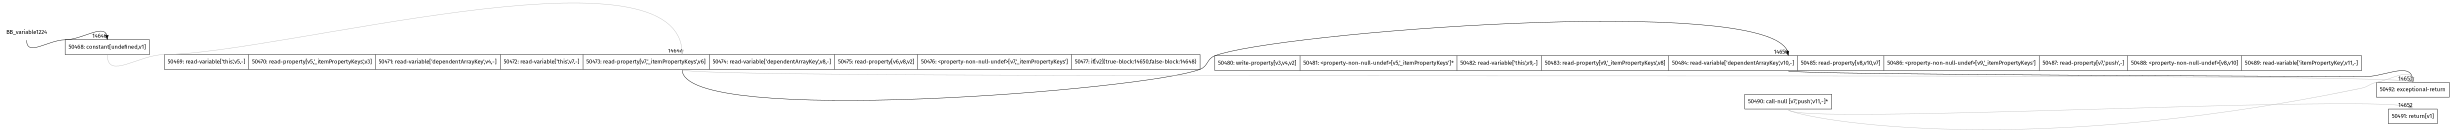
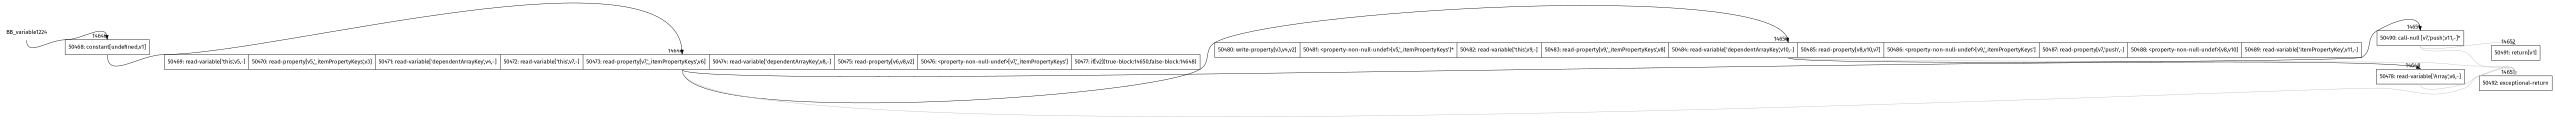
(399, 21) -> (399, 21)
none -> (2115, 62)
(2102, 75) -> (2152, 62)
none -> (2420, 77)
